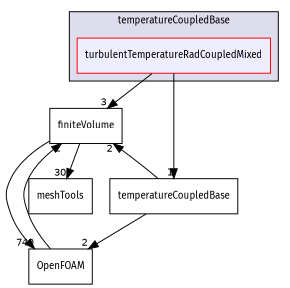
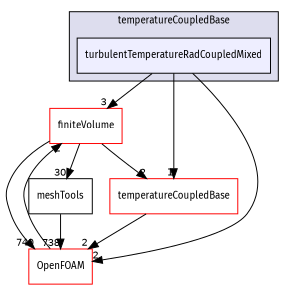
(174, 56) -> (174, 56)
(86, 126) -> (86, 126)
(140, 164) -> (120, 158)
(174, 196) -> (174, 196)
none -> (249, 209)
none -> (61, 227)
(61, 267) -> (61, 267)
